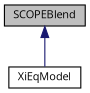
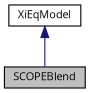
(45, 52) -> (45, 52)
